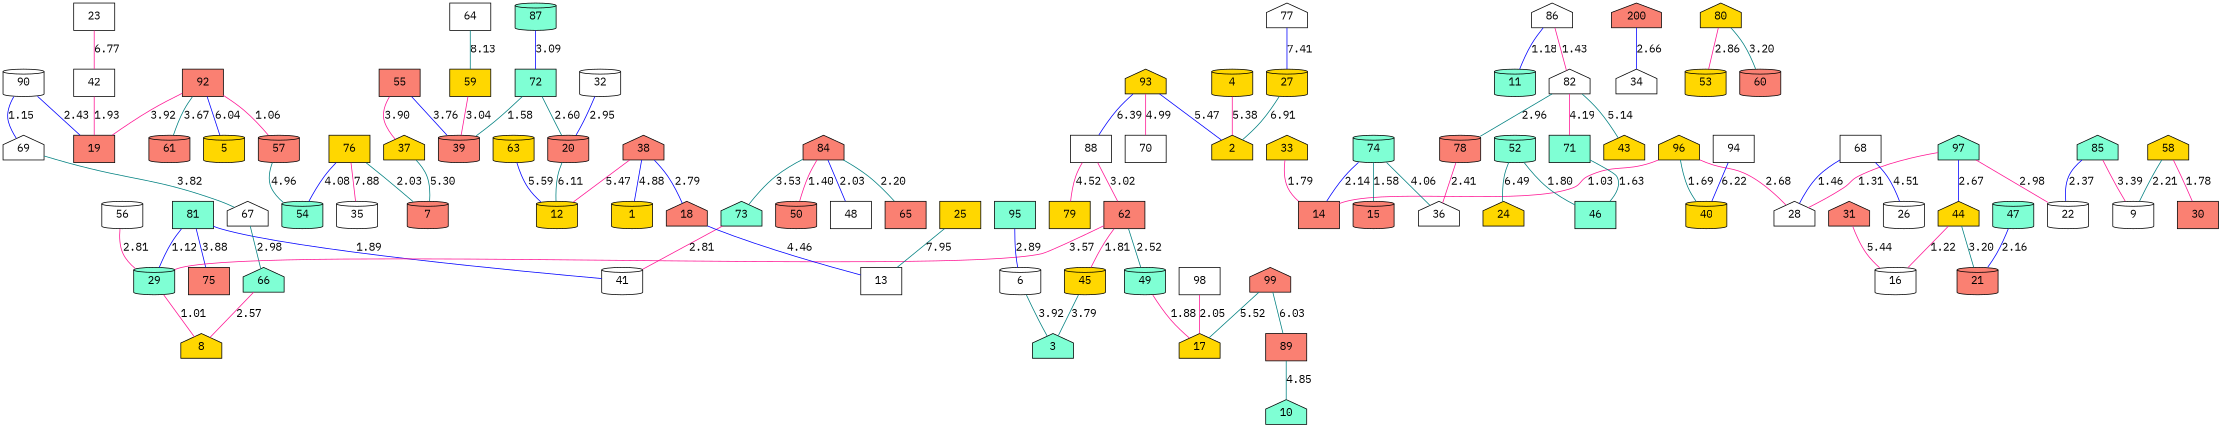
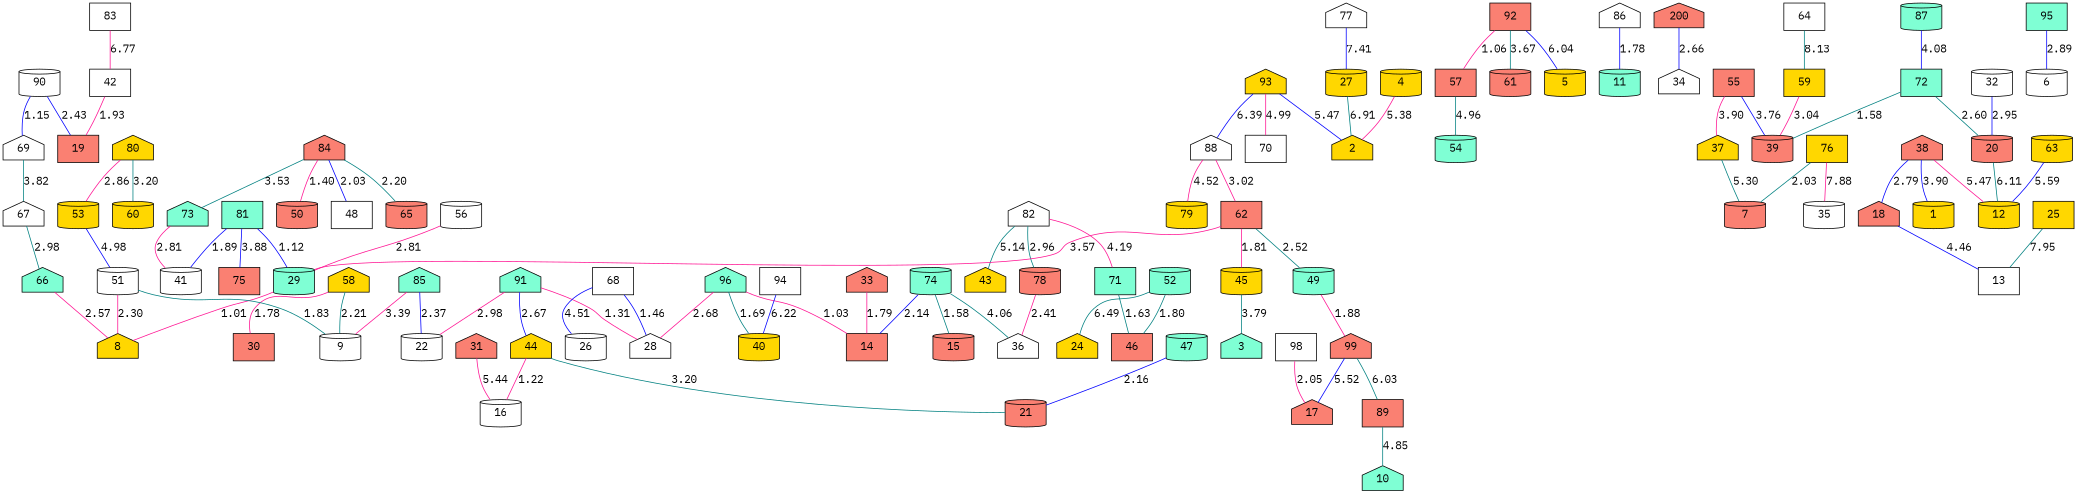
(94, 17) -> (110, 17)
(1561, 49) -> none
(549, 50) -> (1934, 50)
(1545, 50) -> (1633, 50)
(1760, 83) -> (133, 215)
(146, 113) -> none
(279, 149) -> (1456, 83)
(1091, 149) -> (1211, 149)
(1287, 149) -> (867, 281)
(1679, 149) -> (726, 281)
(1959, 149) -> (520, 281)
(321, 181) -> none
(652, 182) -> (1936, 182)
(906, 215) -> (406, 215)
(1070, 215) -> (1187, 215)
(1595, 215) -> (1132, 347)
none -> (118, 281)
(1234, 315) -> (1331, 380)
(1036, 316) -> none
(1169, 318) -> (1333, 316)
(1200, 347) -> (1312, 413)
